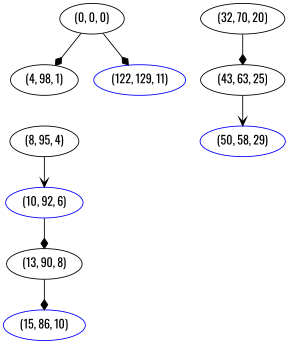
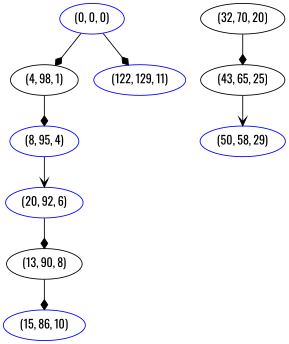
(92, 19) -> (92, 19)
(243, 80) -> (243, 80)
none -> (44, 106)
(44, 141) -> (44, 141)
(44, 203) -> (44, 203)
